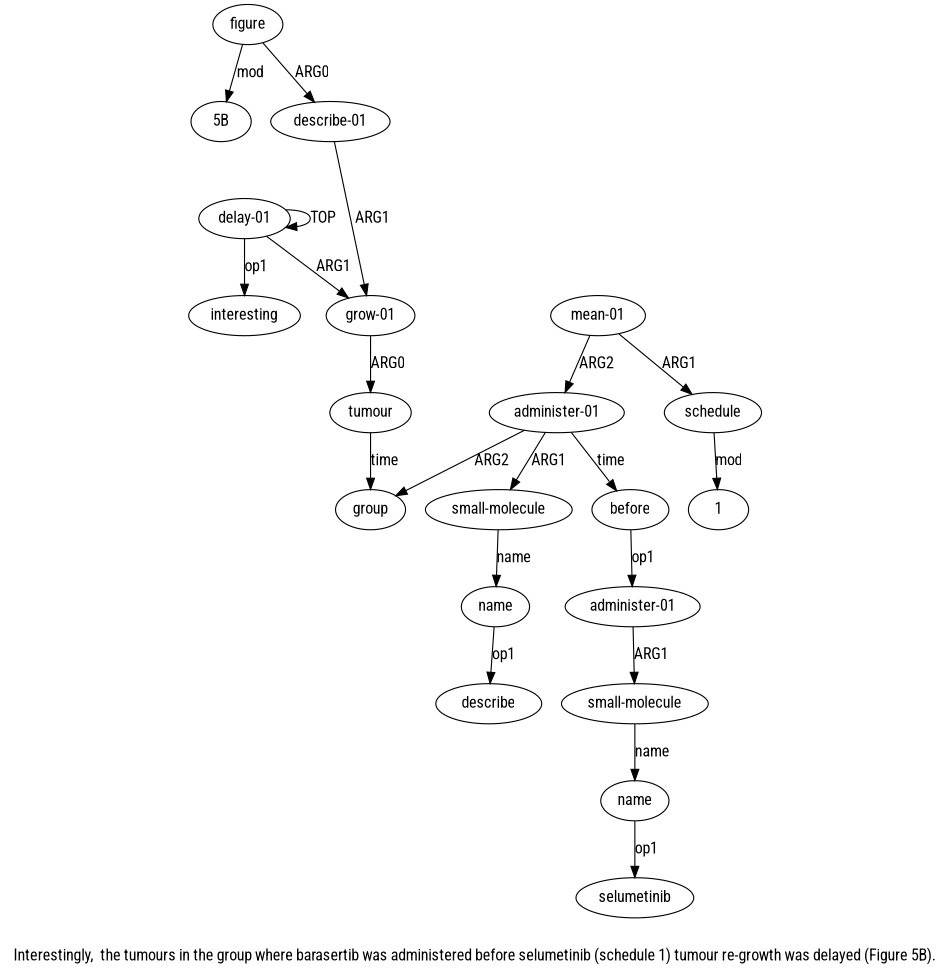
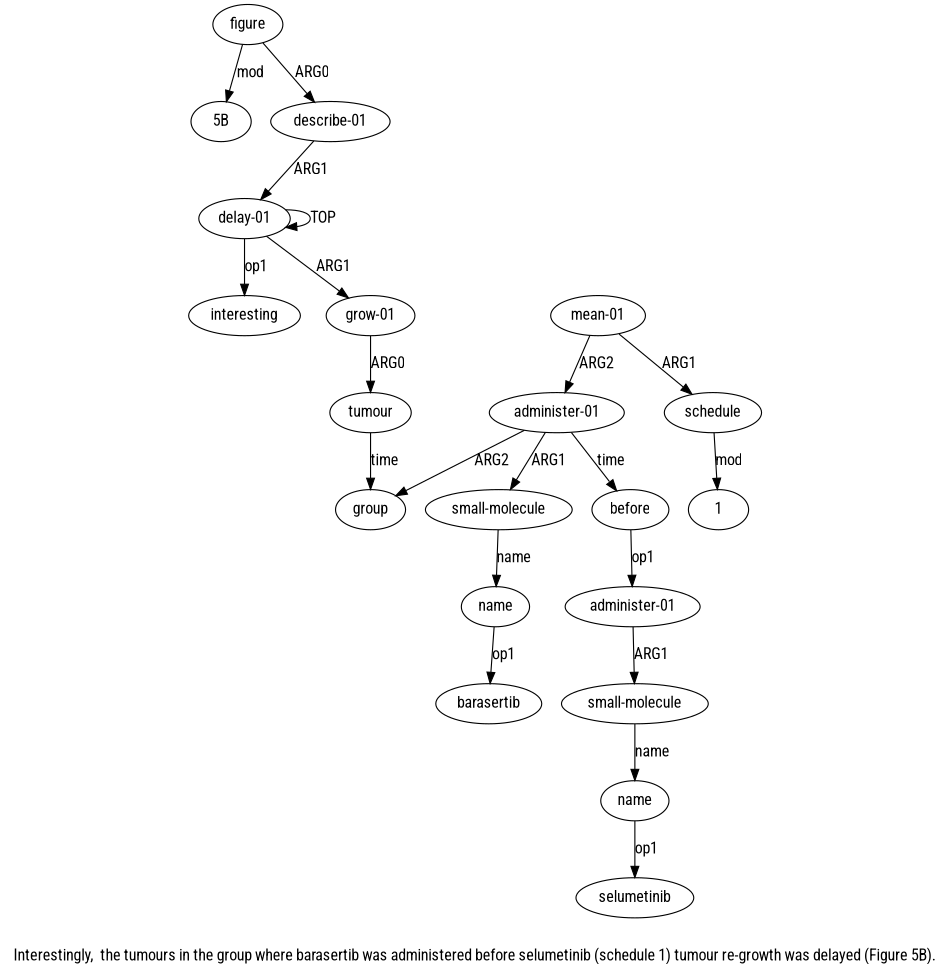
(349, 213) -> (291, 166)
(489, 704) -> (489, 704)
